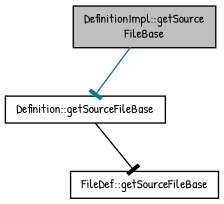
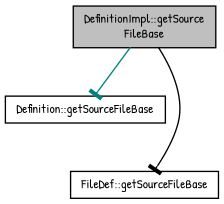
(113, 145) -> (180, 107)
